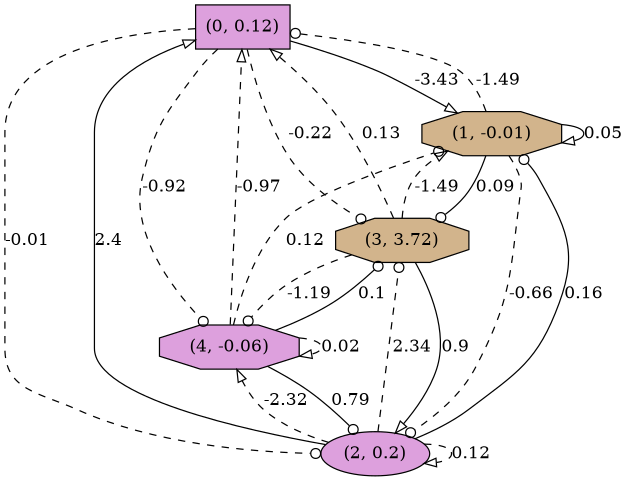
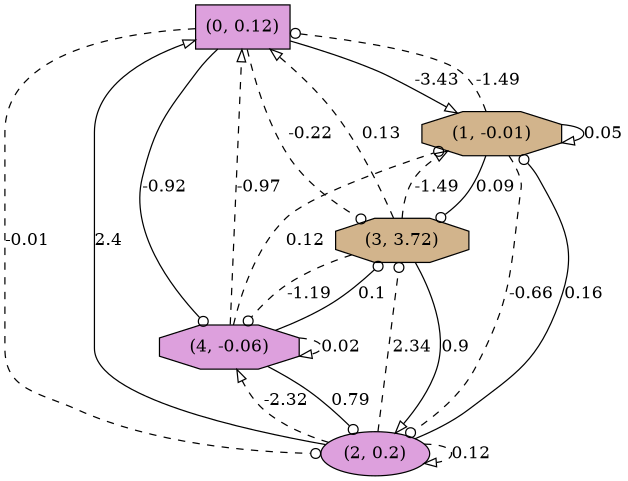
(142, 181) -> (142, 181)
